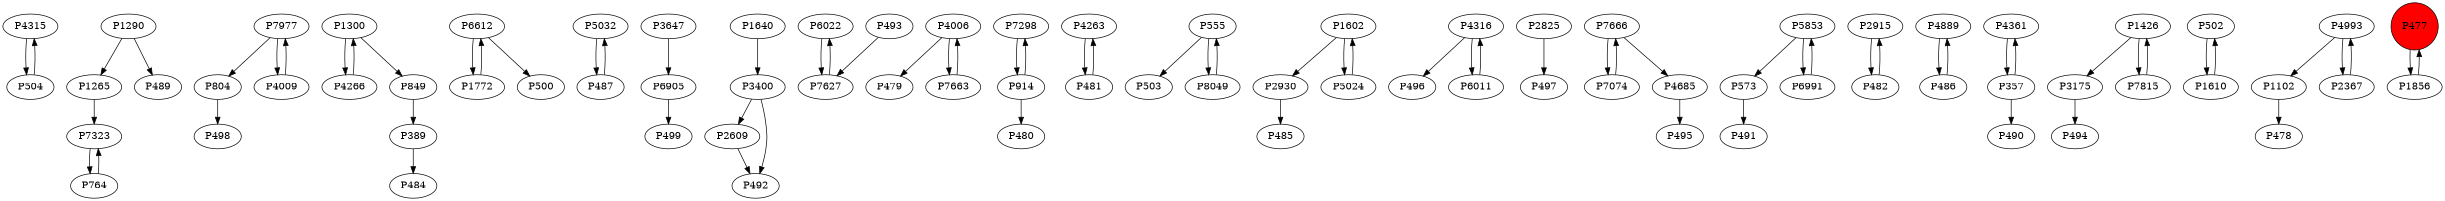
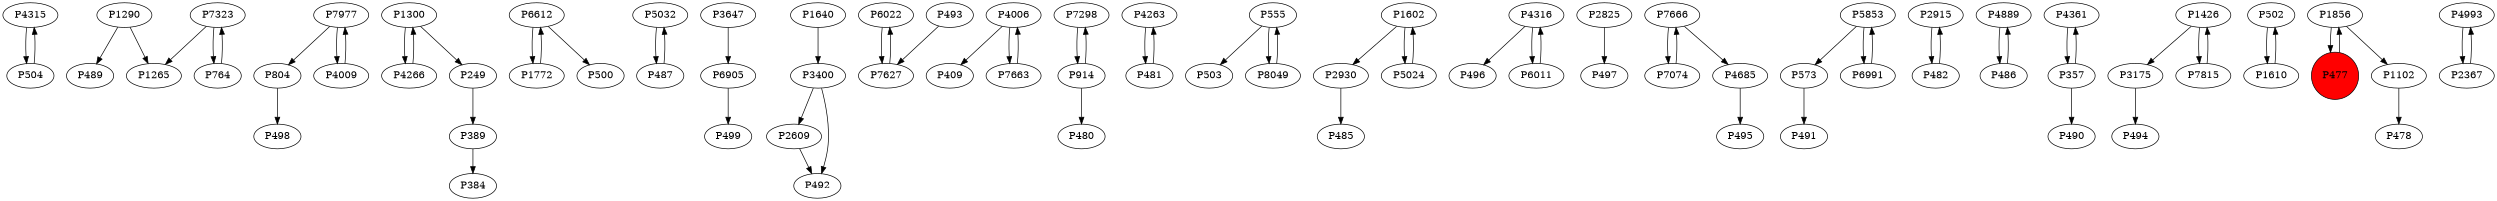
(2315, 54) -> (2364, 43)
(413, 87) -> (473, 76)
(889, 87) -> (950, 76)
(94, 108) -> (188, 43)
(413, 186) -> (473, 186)
